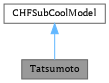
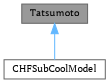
(55, 47) -> (55, 47)
